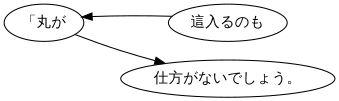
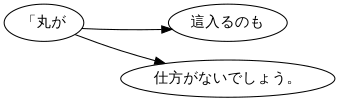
(132, 16) -> (122, 30)
